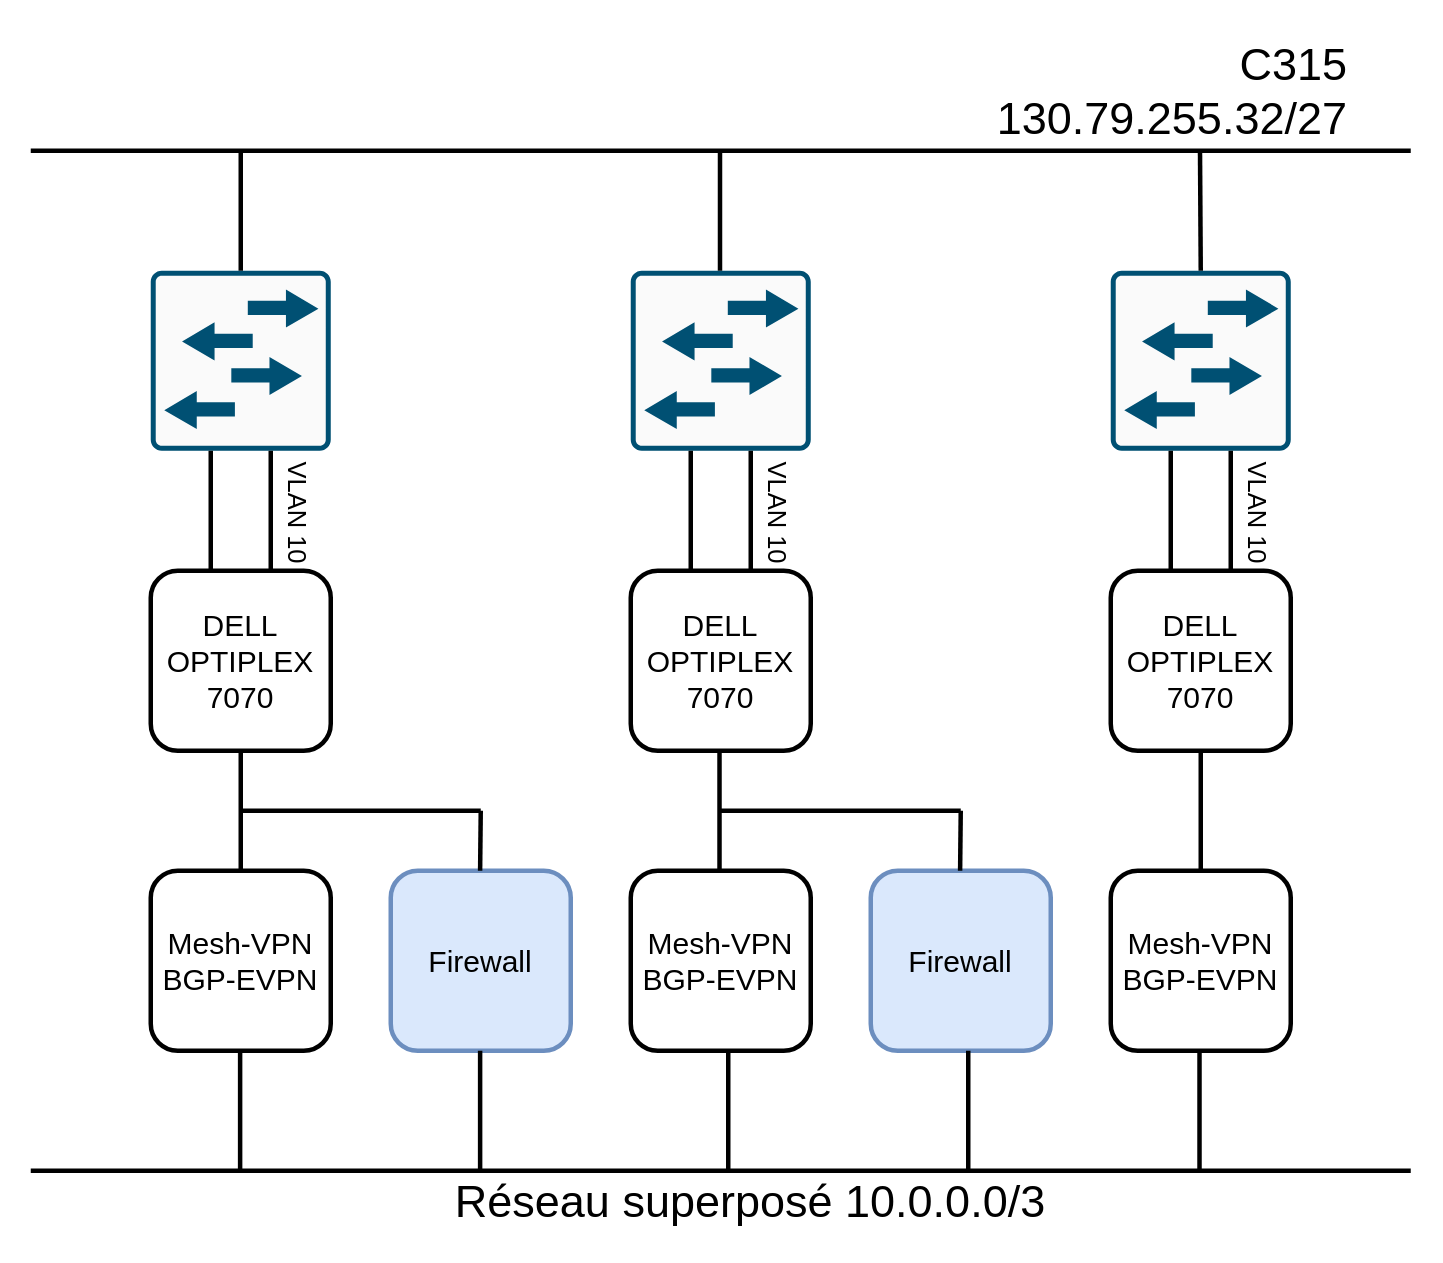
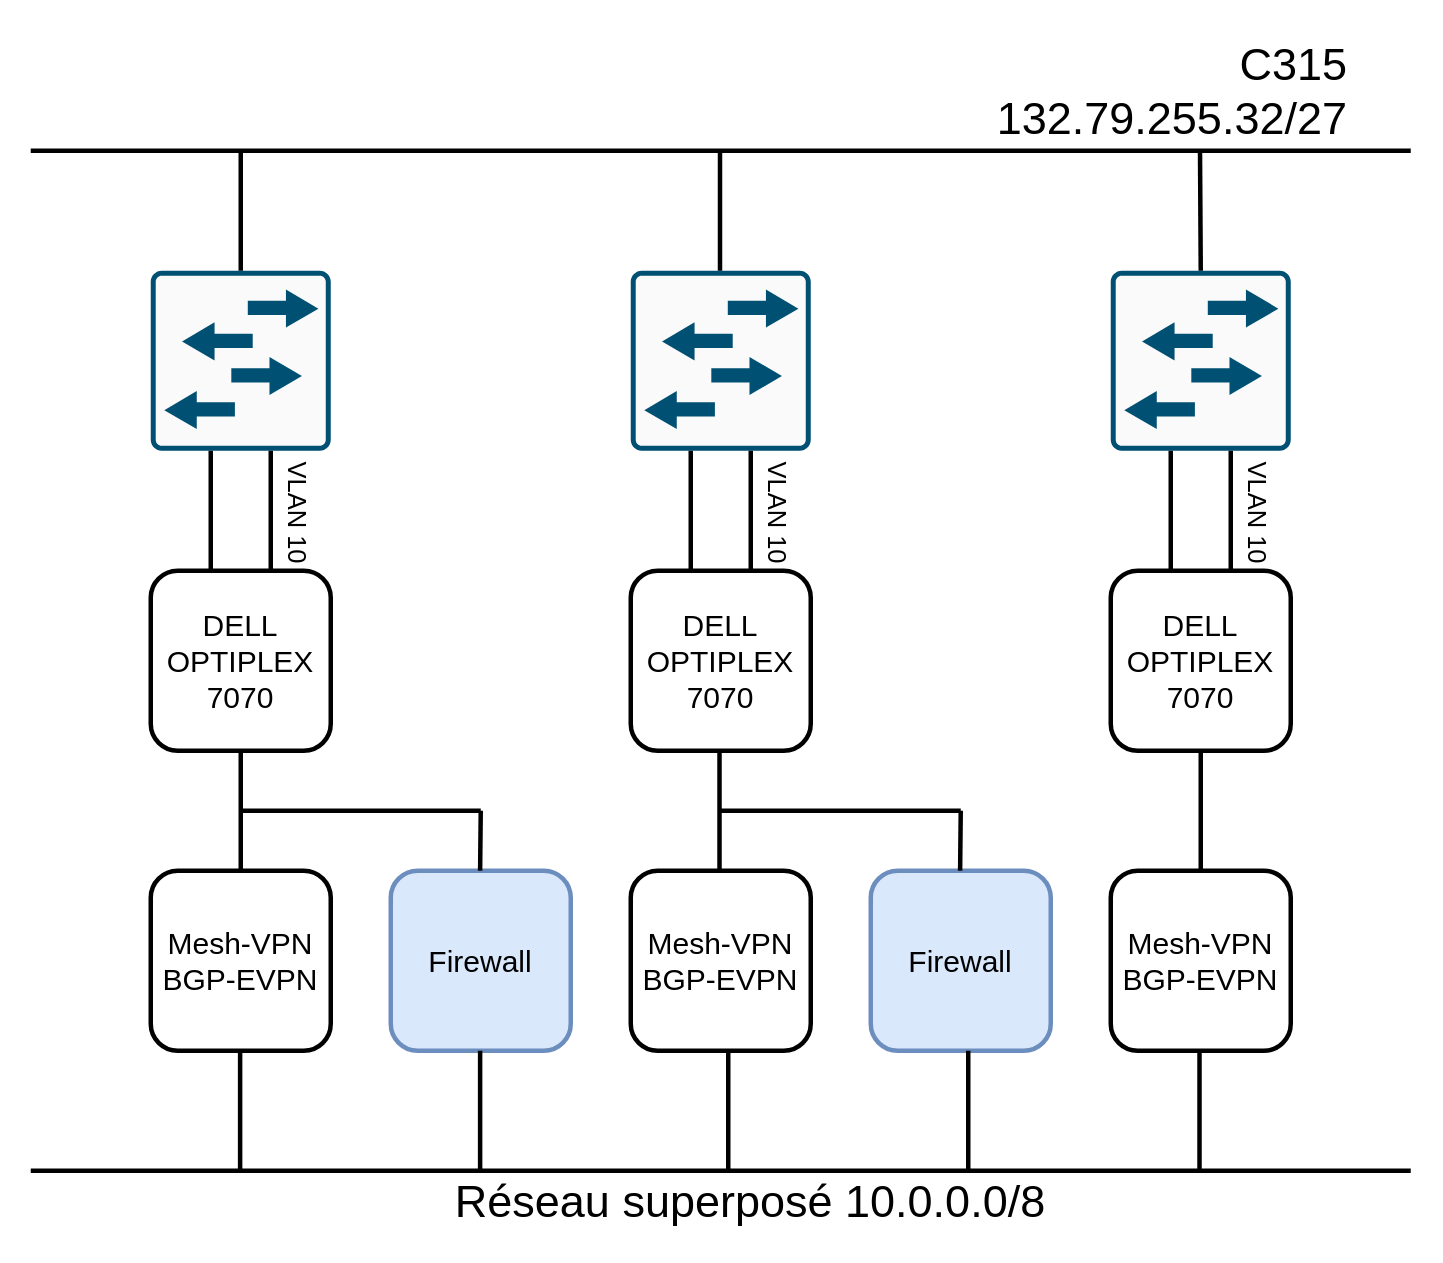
(1169, 91) -> (1169, 91)
(751, 1201) -> (751, 1201)
